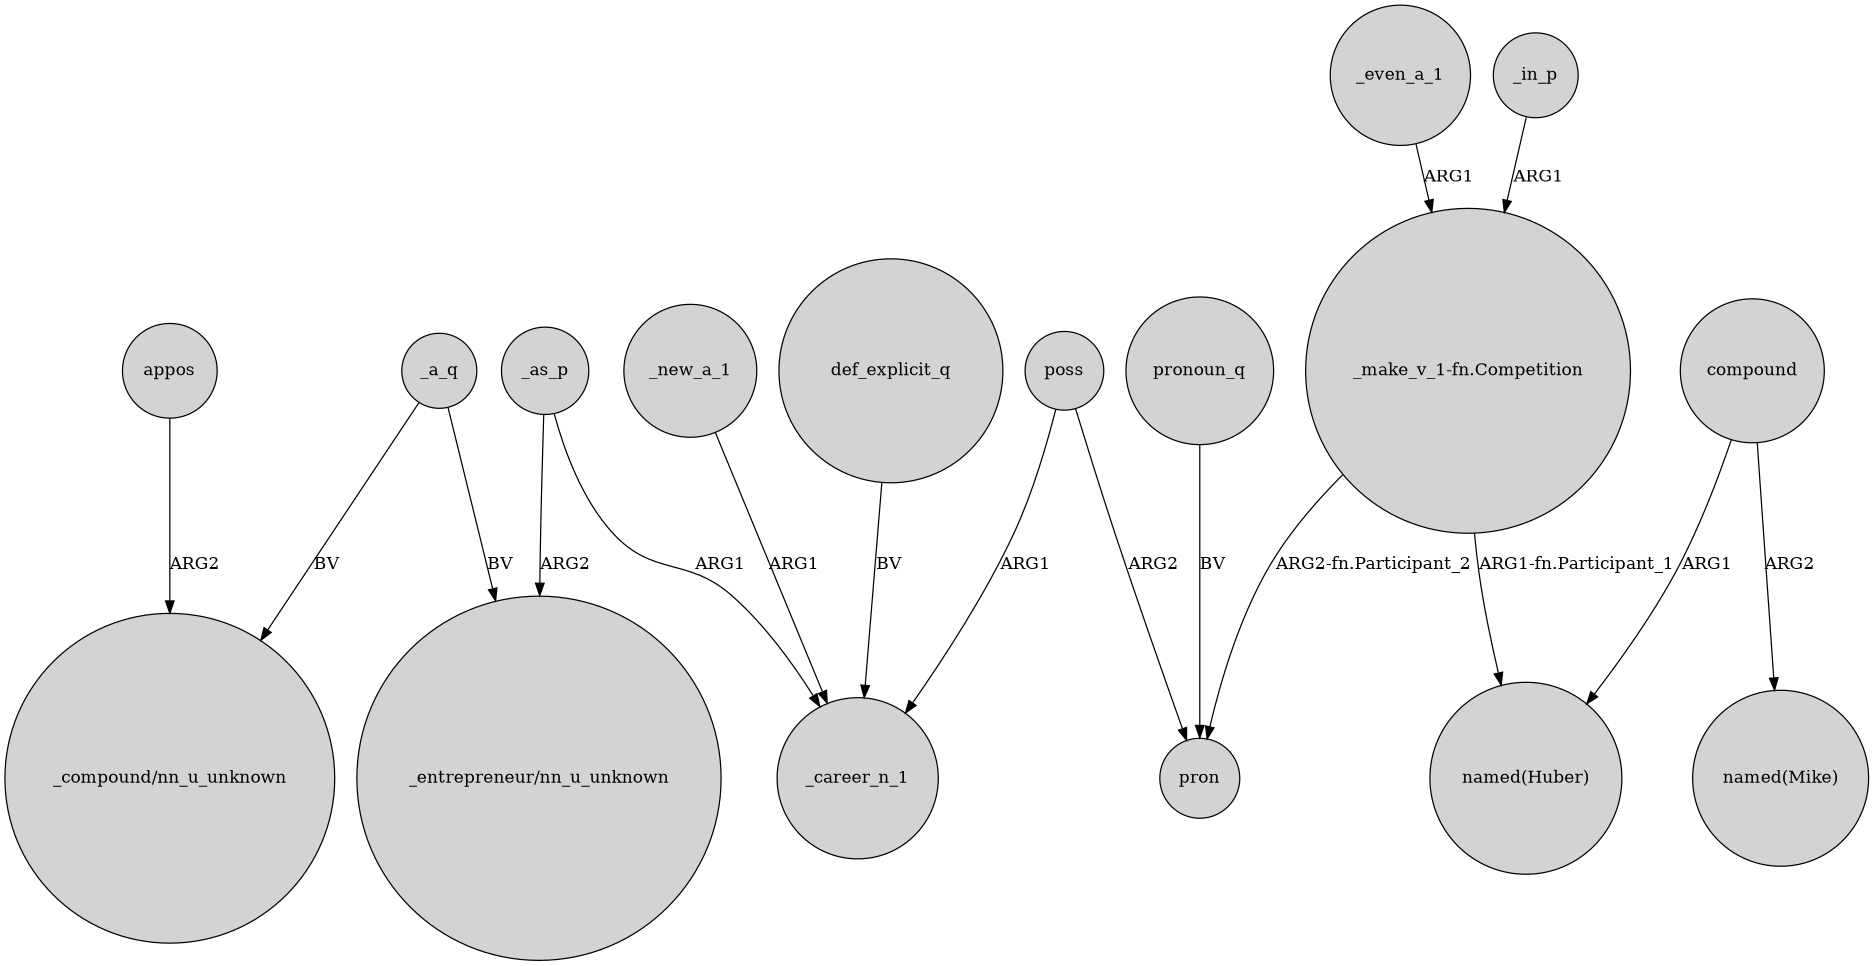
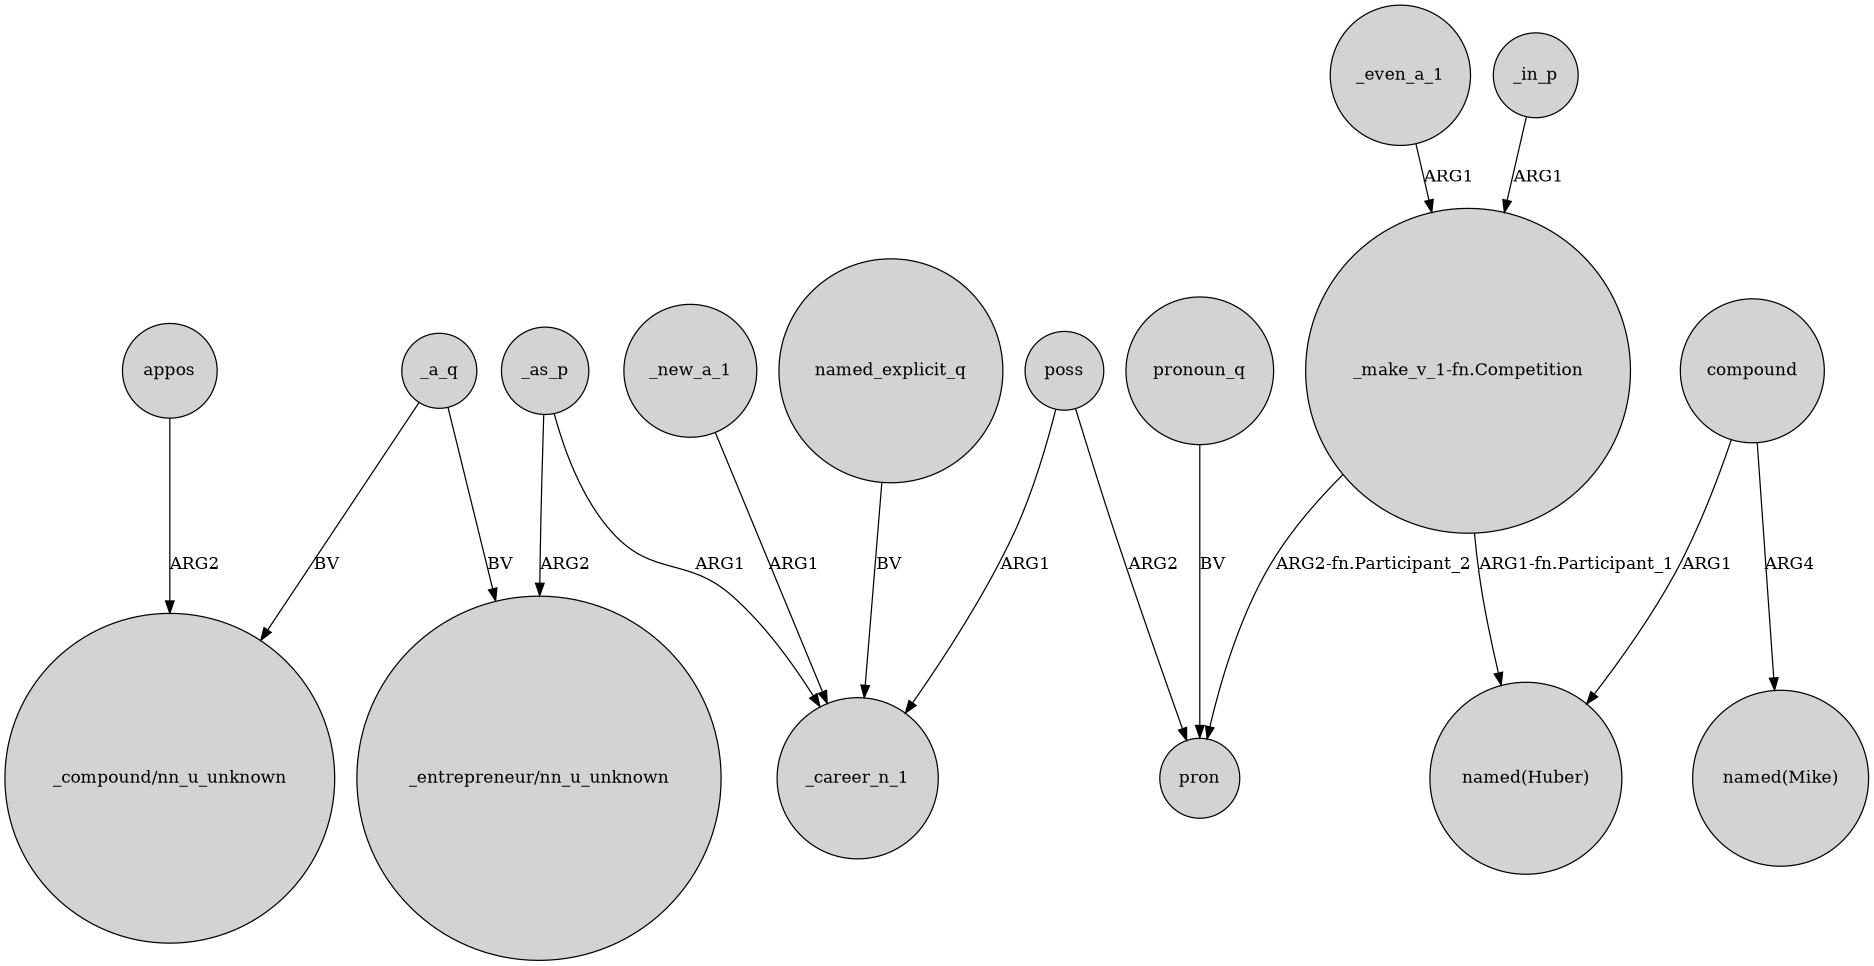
(891, 371) -> (891, 371)
(1790, 565) -> (1790, 565)
